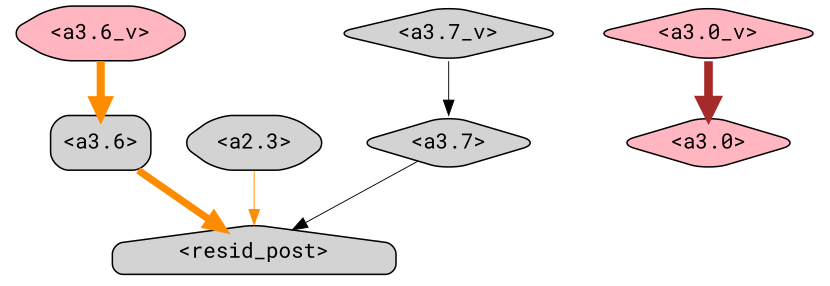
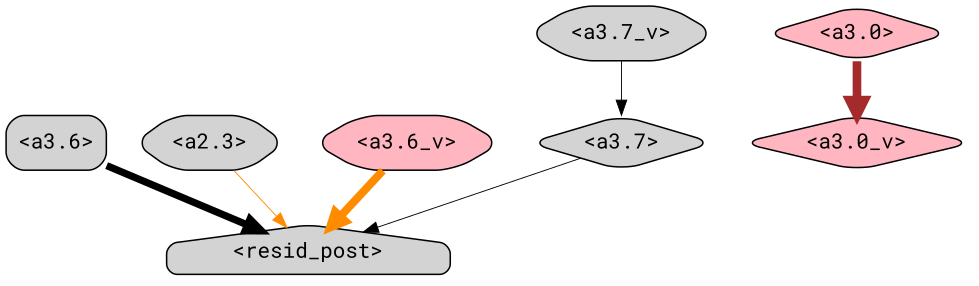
(449, 33) -> (621, 33)
(101, 81) -> (362, 193)
(709, 81) -> (857, 81)
(174, 195) -> (177, 195)
